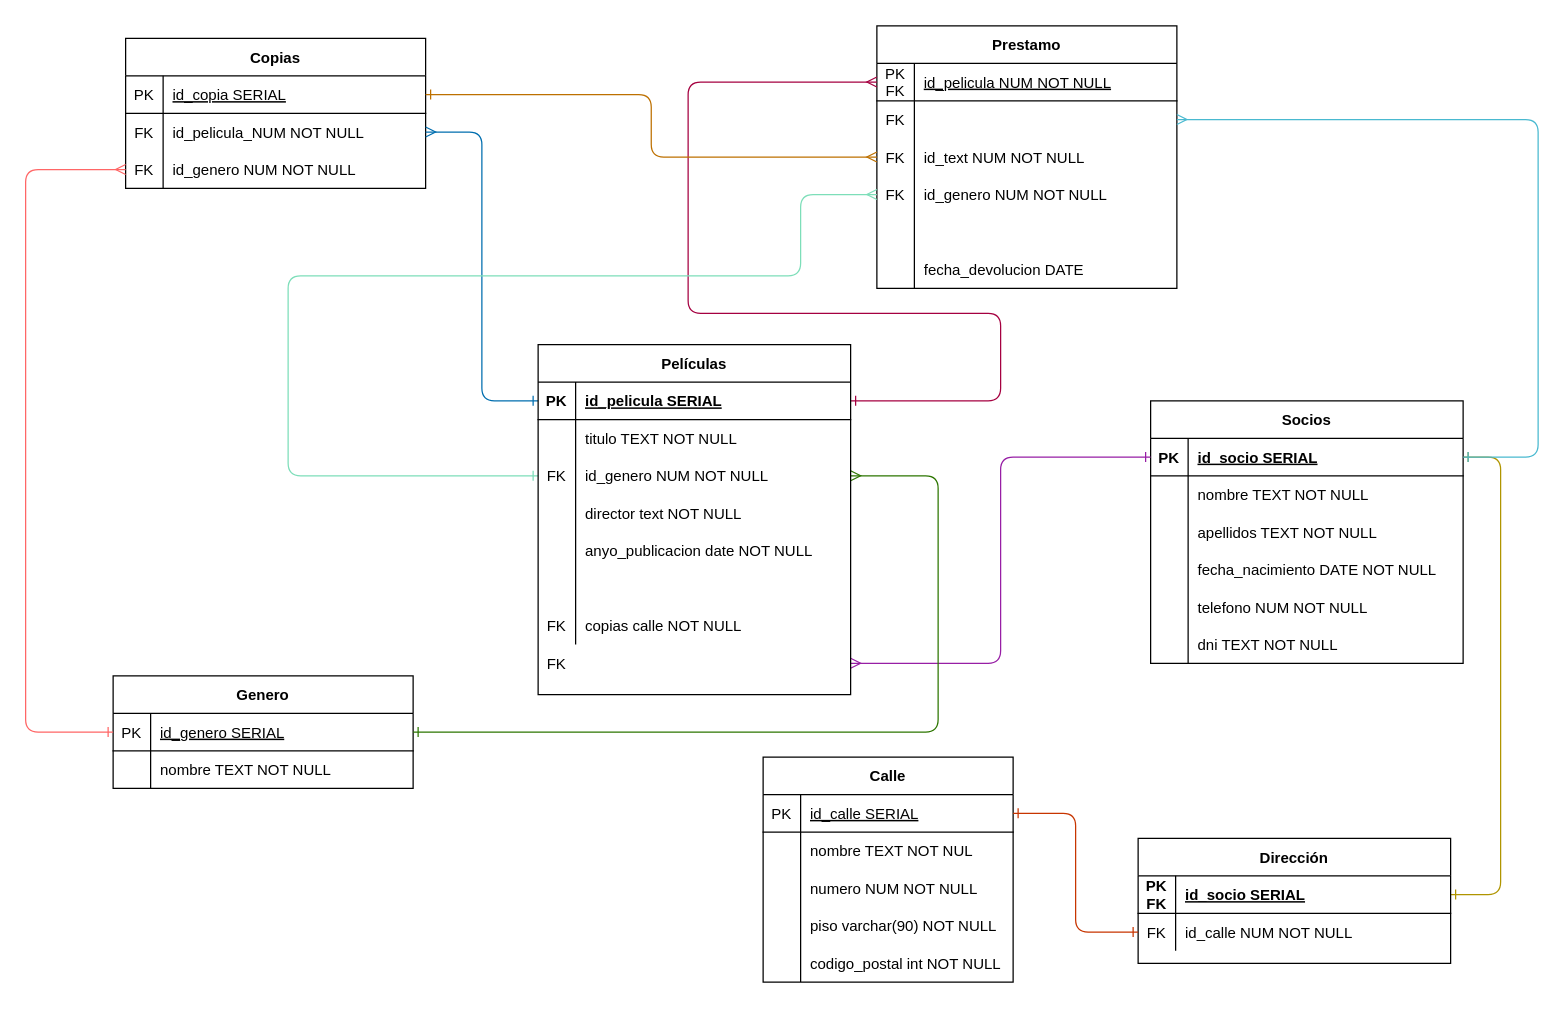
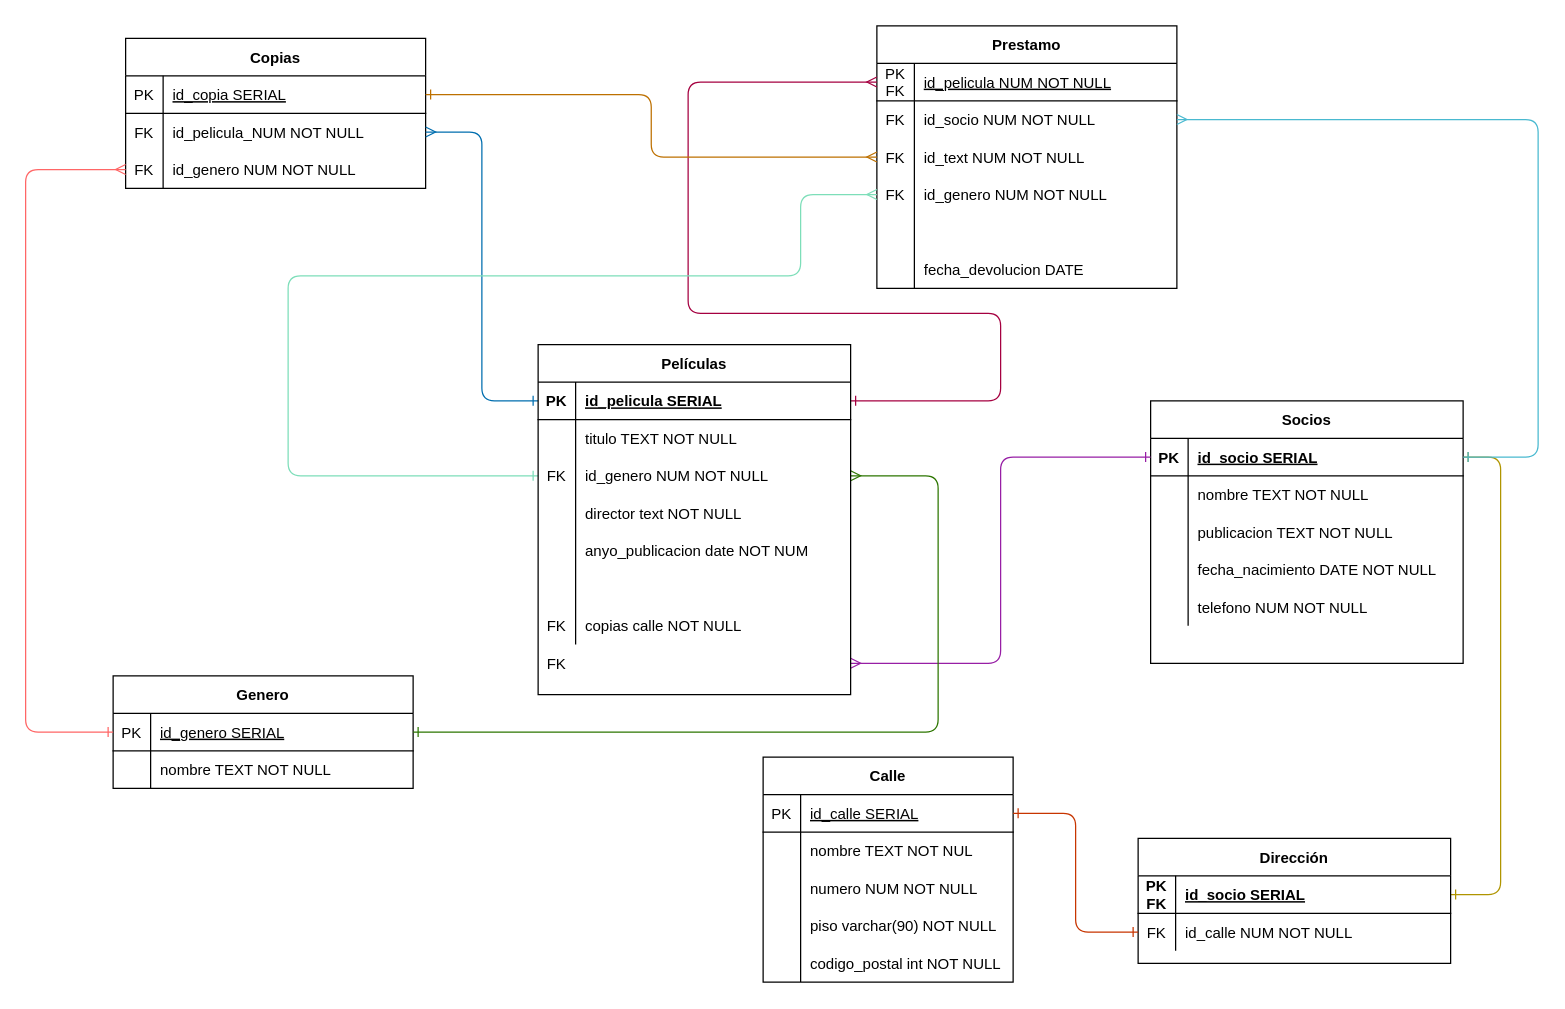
none -> (1046, 119)
(1282, 533) -> (1291, 533)
(699, 551) -> (695, 551)
(1326, 644) -> none
